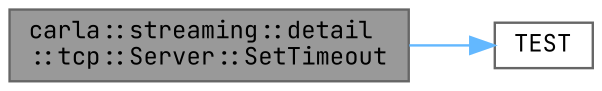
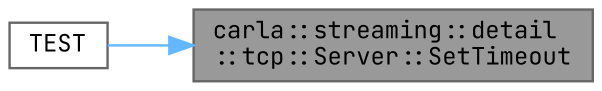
(440, 45) -> (138, 45)
